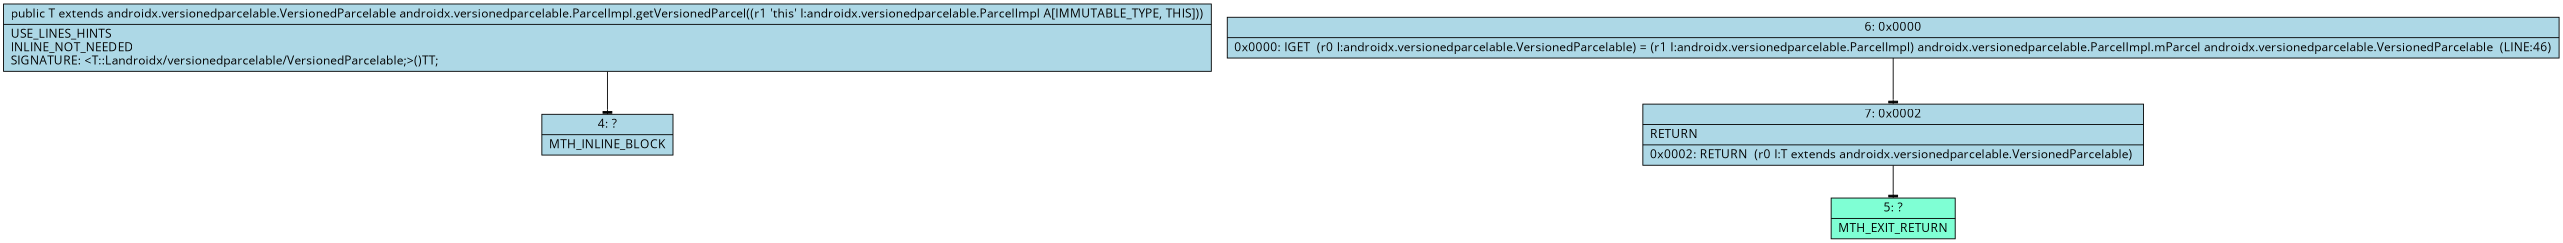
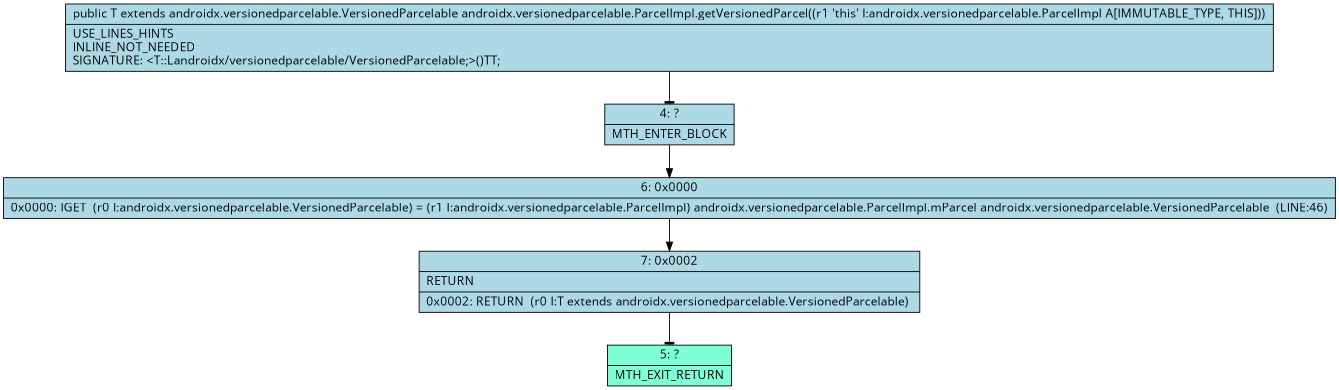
(1893, 79) -> (669, 230)
(607, 144) -> (669, 134)
none -> (669, 157)
